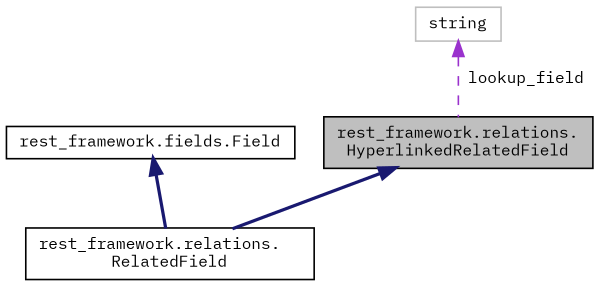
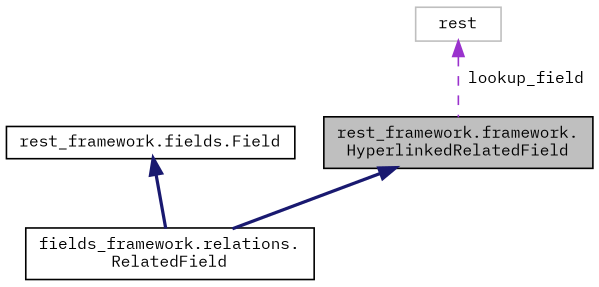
(458, 24) -> (458, 24)
(458, 143) -> (458, 143)
(170, 254) -> (170, 254)
